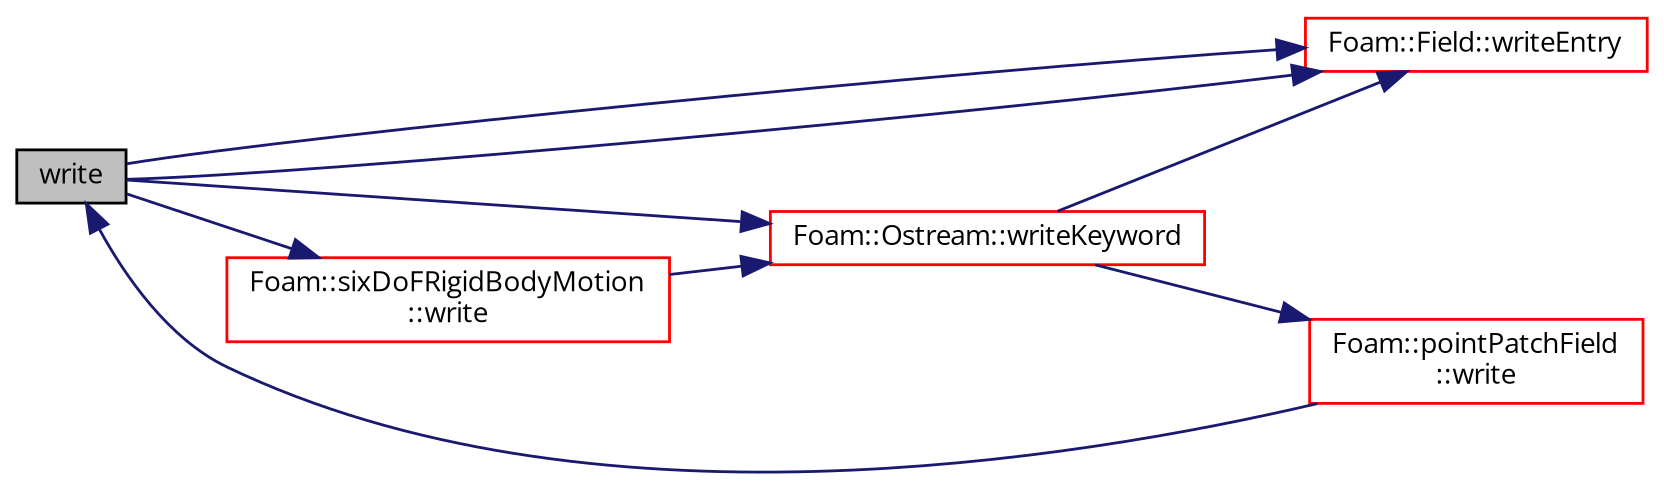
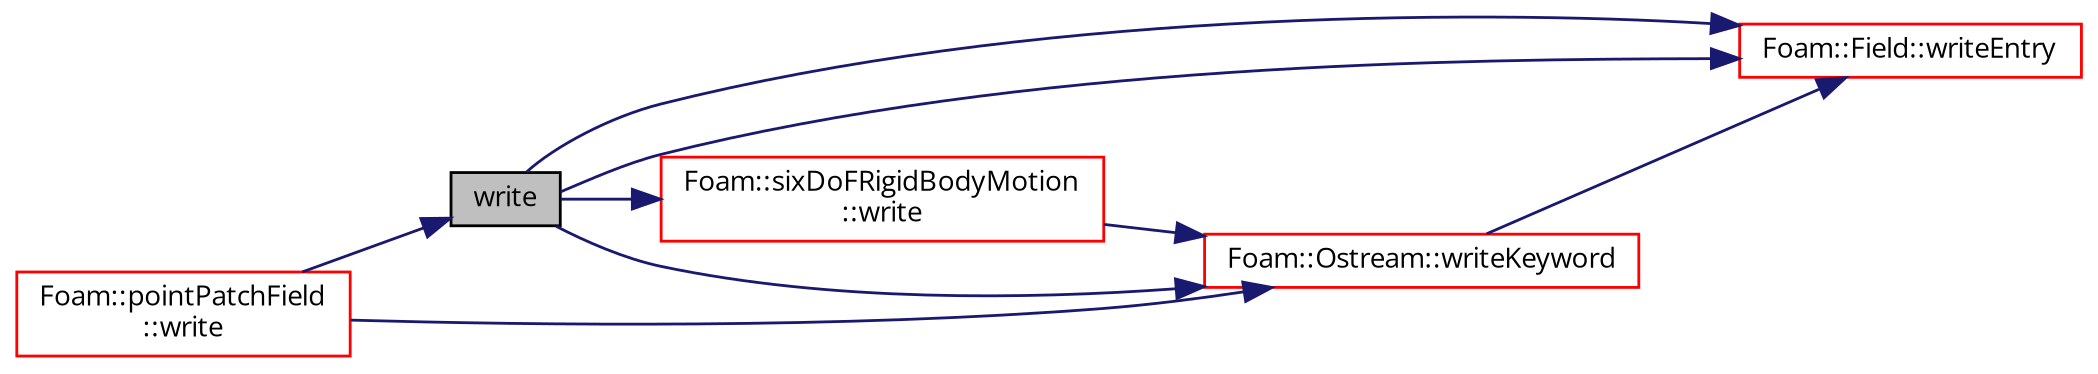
(1188, 289) -> (798, 323)
